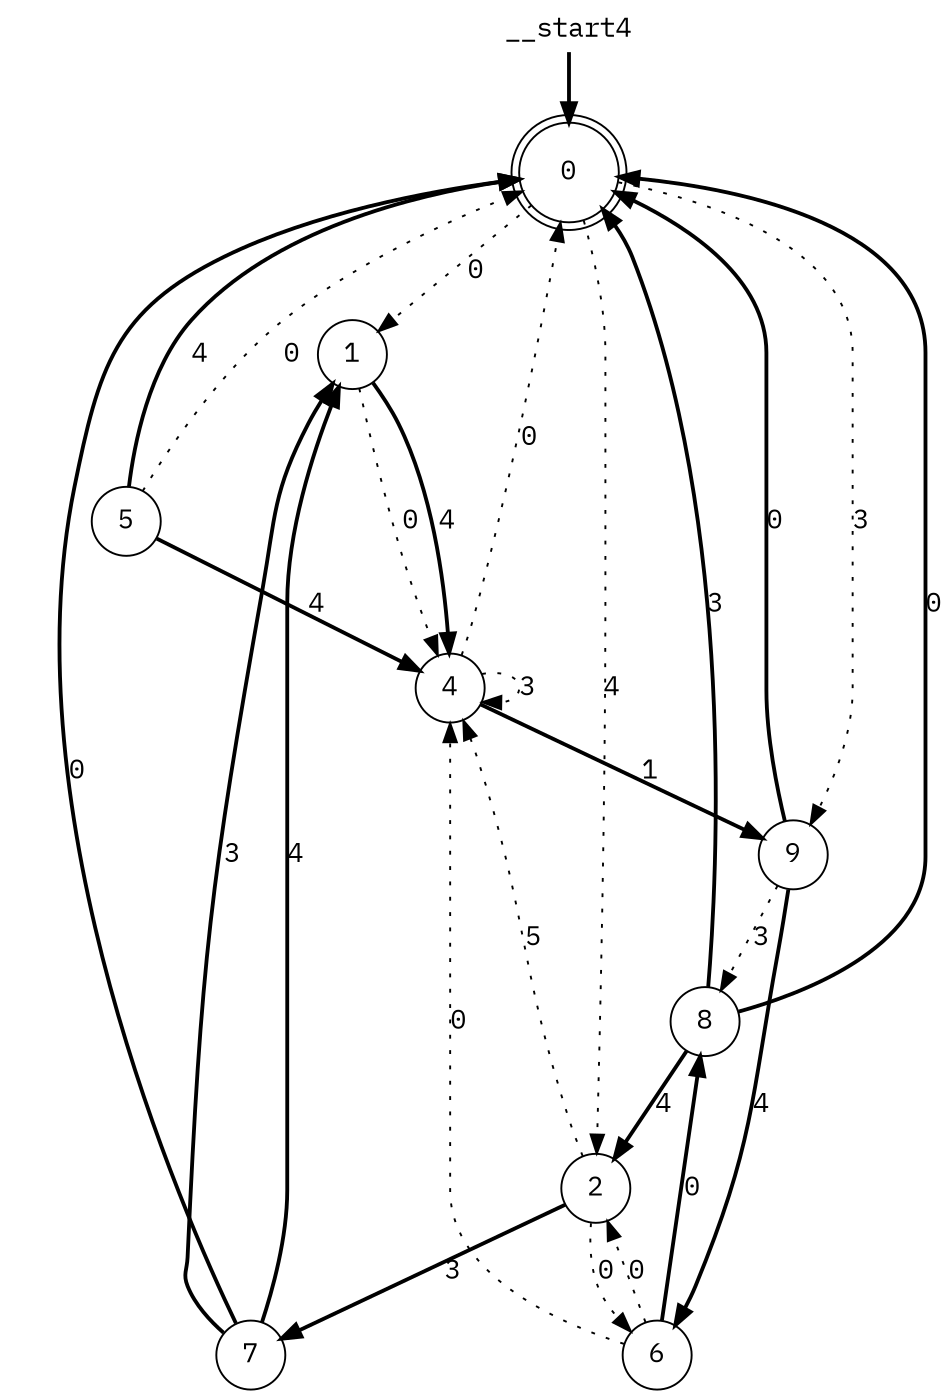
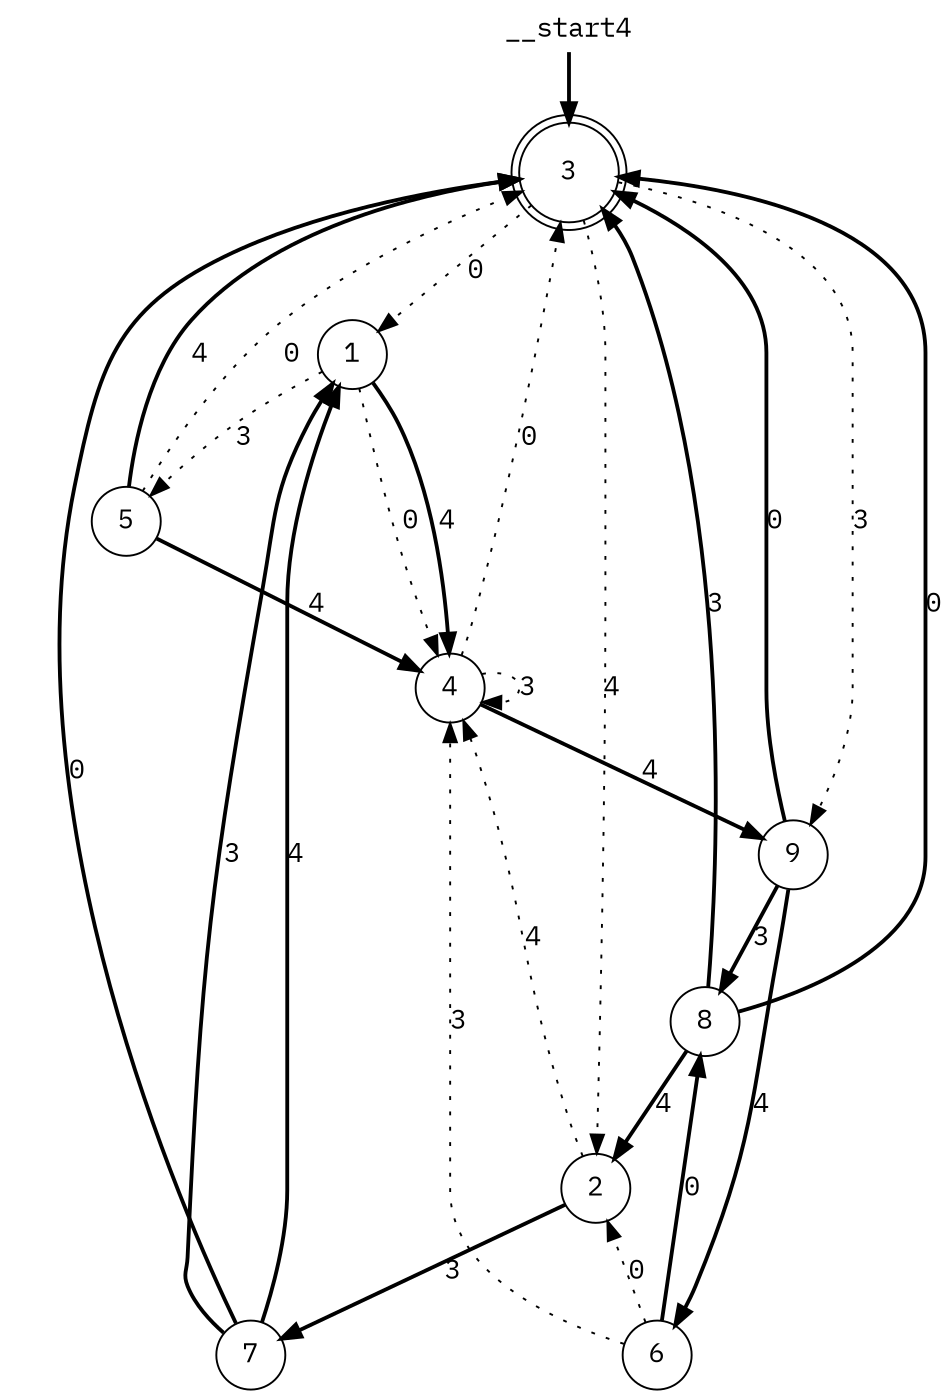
(569, 172) -> (569, 172)
none -> (239, 421)
(650, 771) -> (650, 771)
(754, 930) -> (754, 930)
(534, 938) -> (534, 938)
(459, 1022) -> (459, 1022)
(594, 1273) -> none
